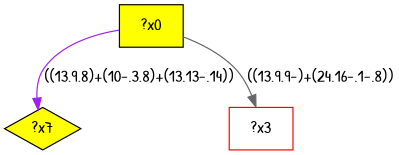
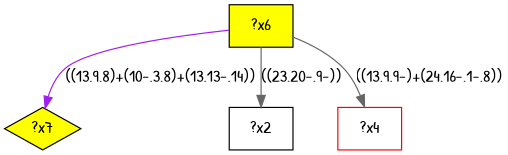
(151, 26) -> (261, 26)
none -> (261, 129)
(261, 129) -> (370, 129)
